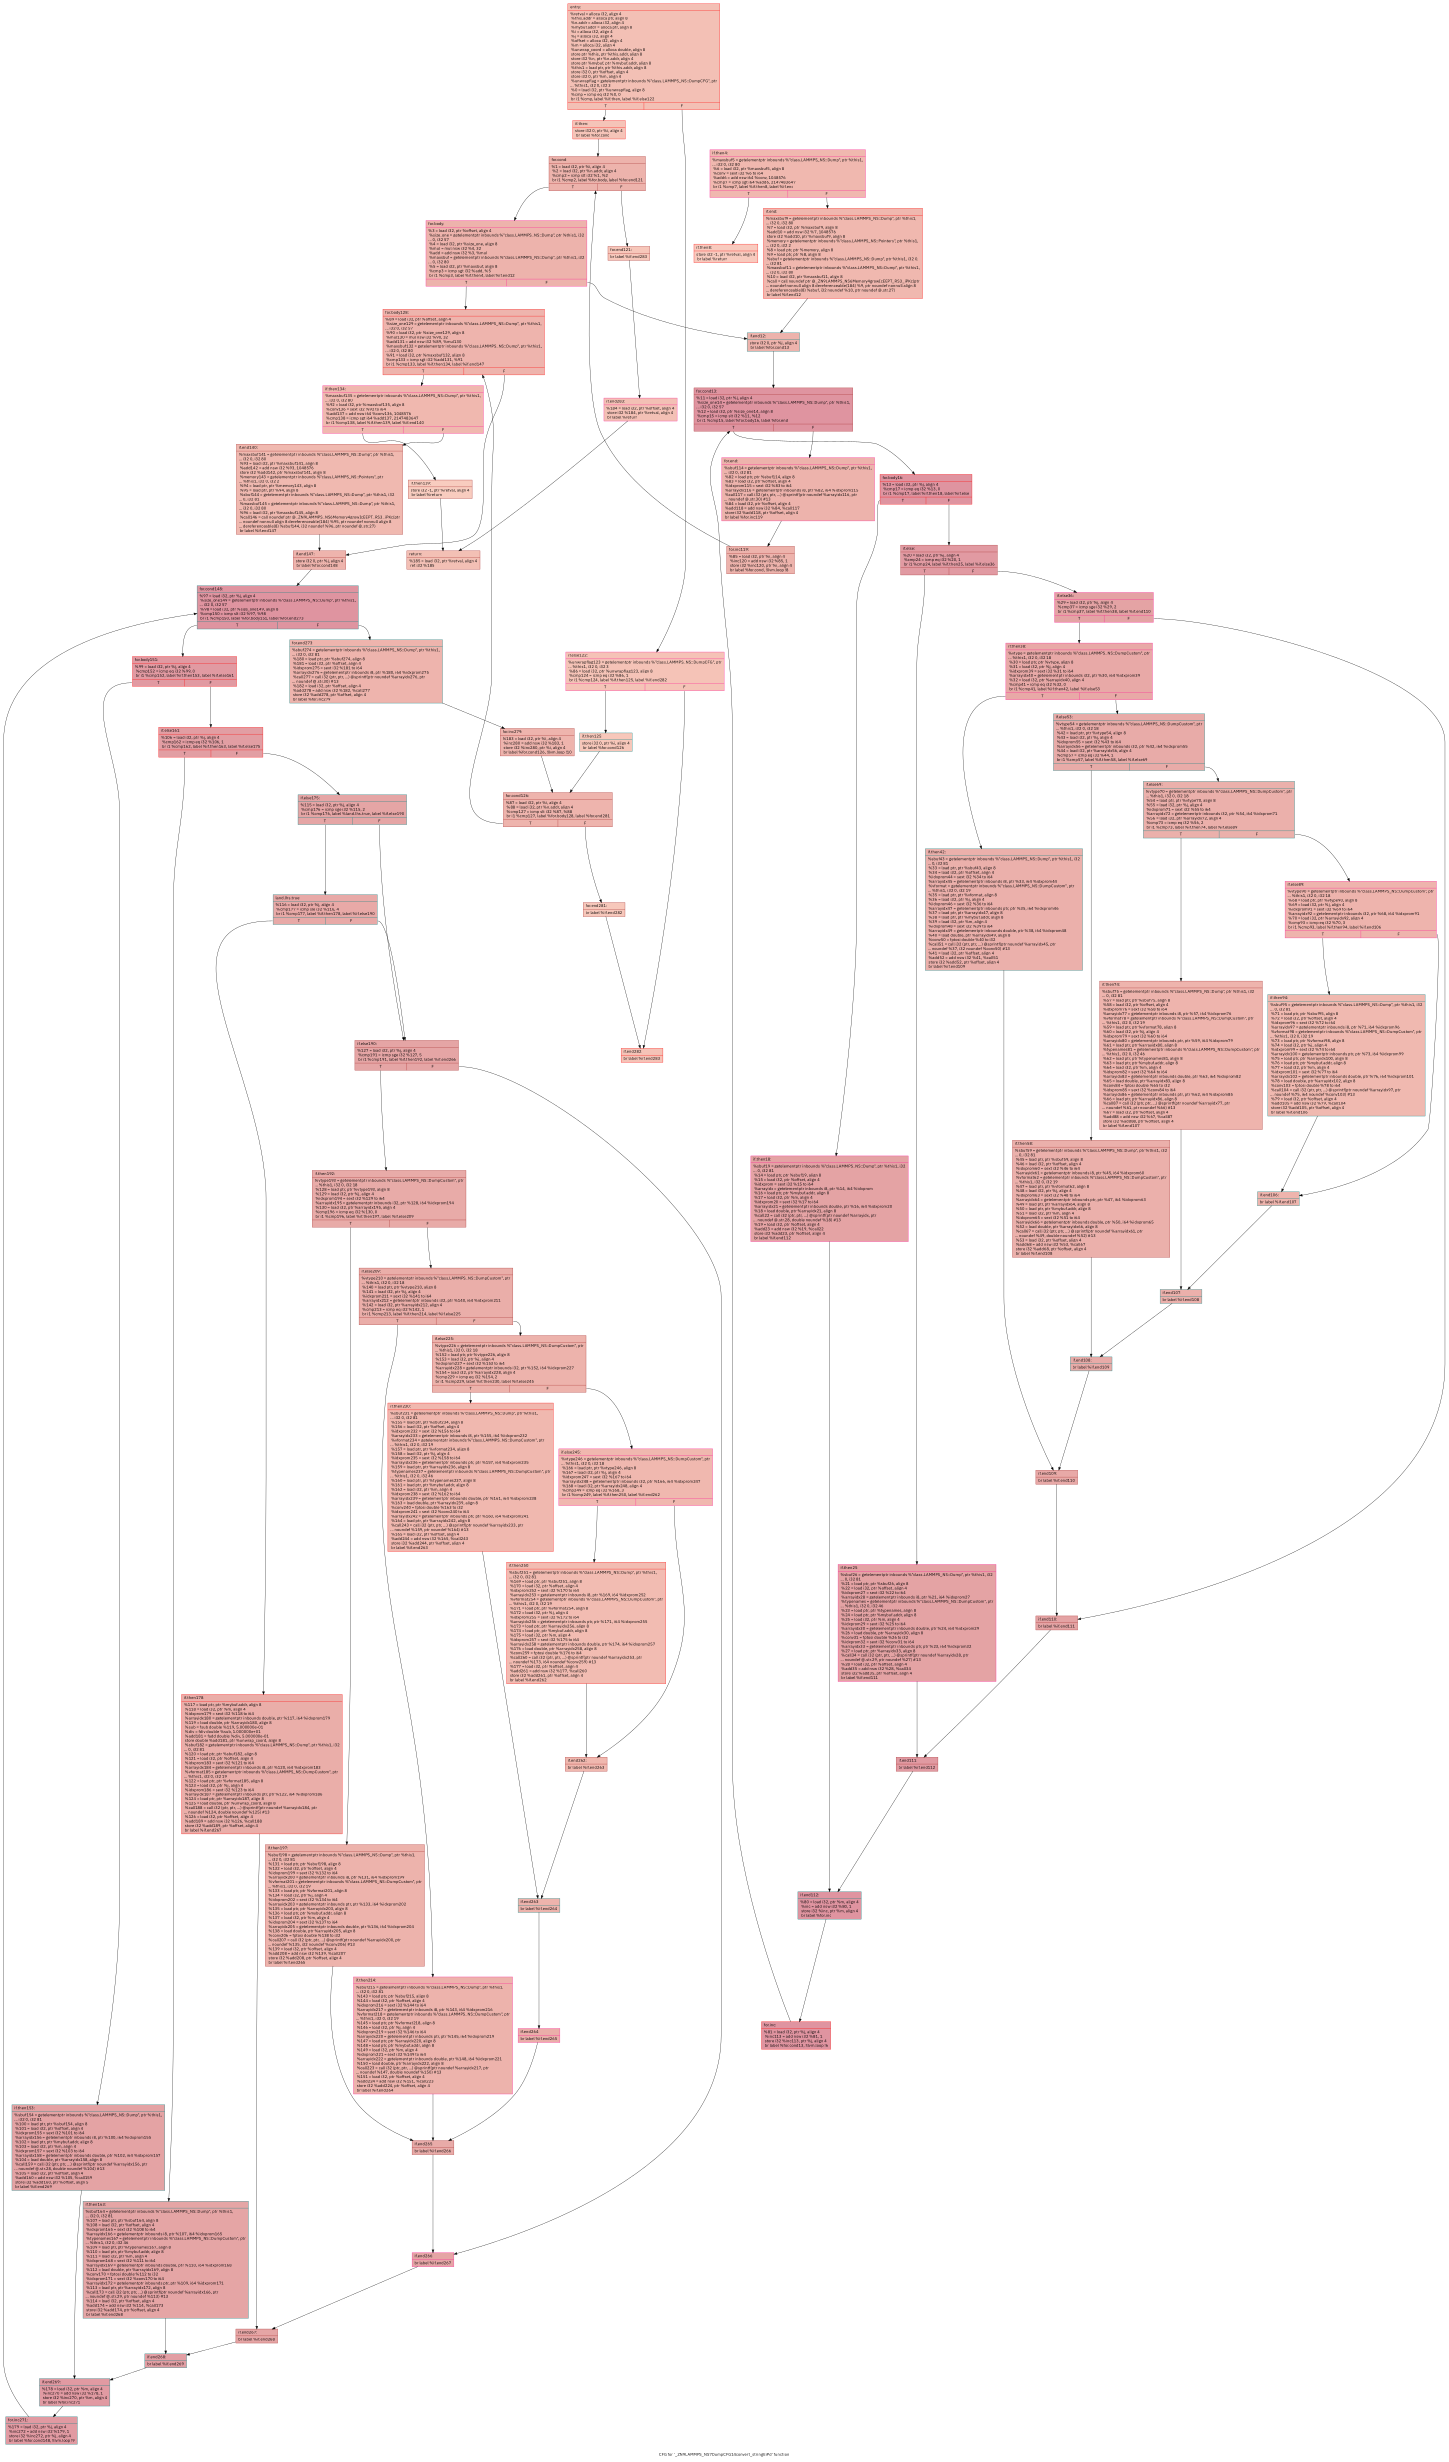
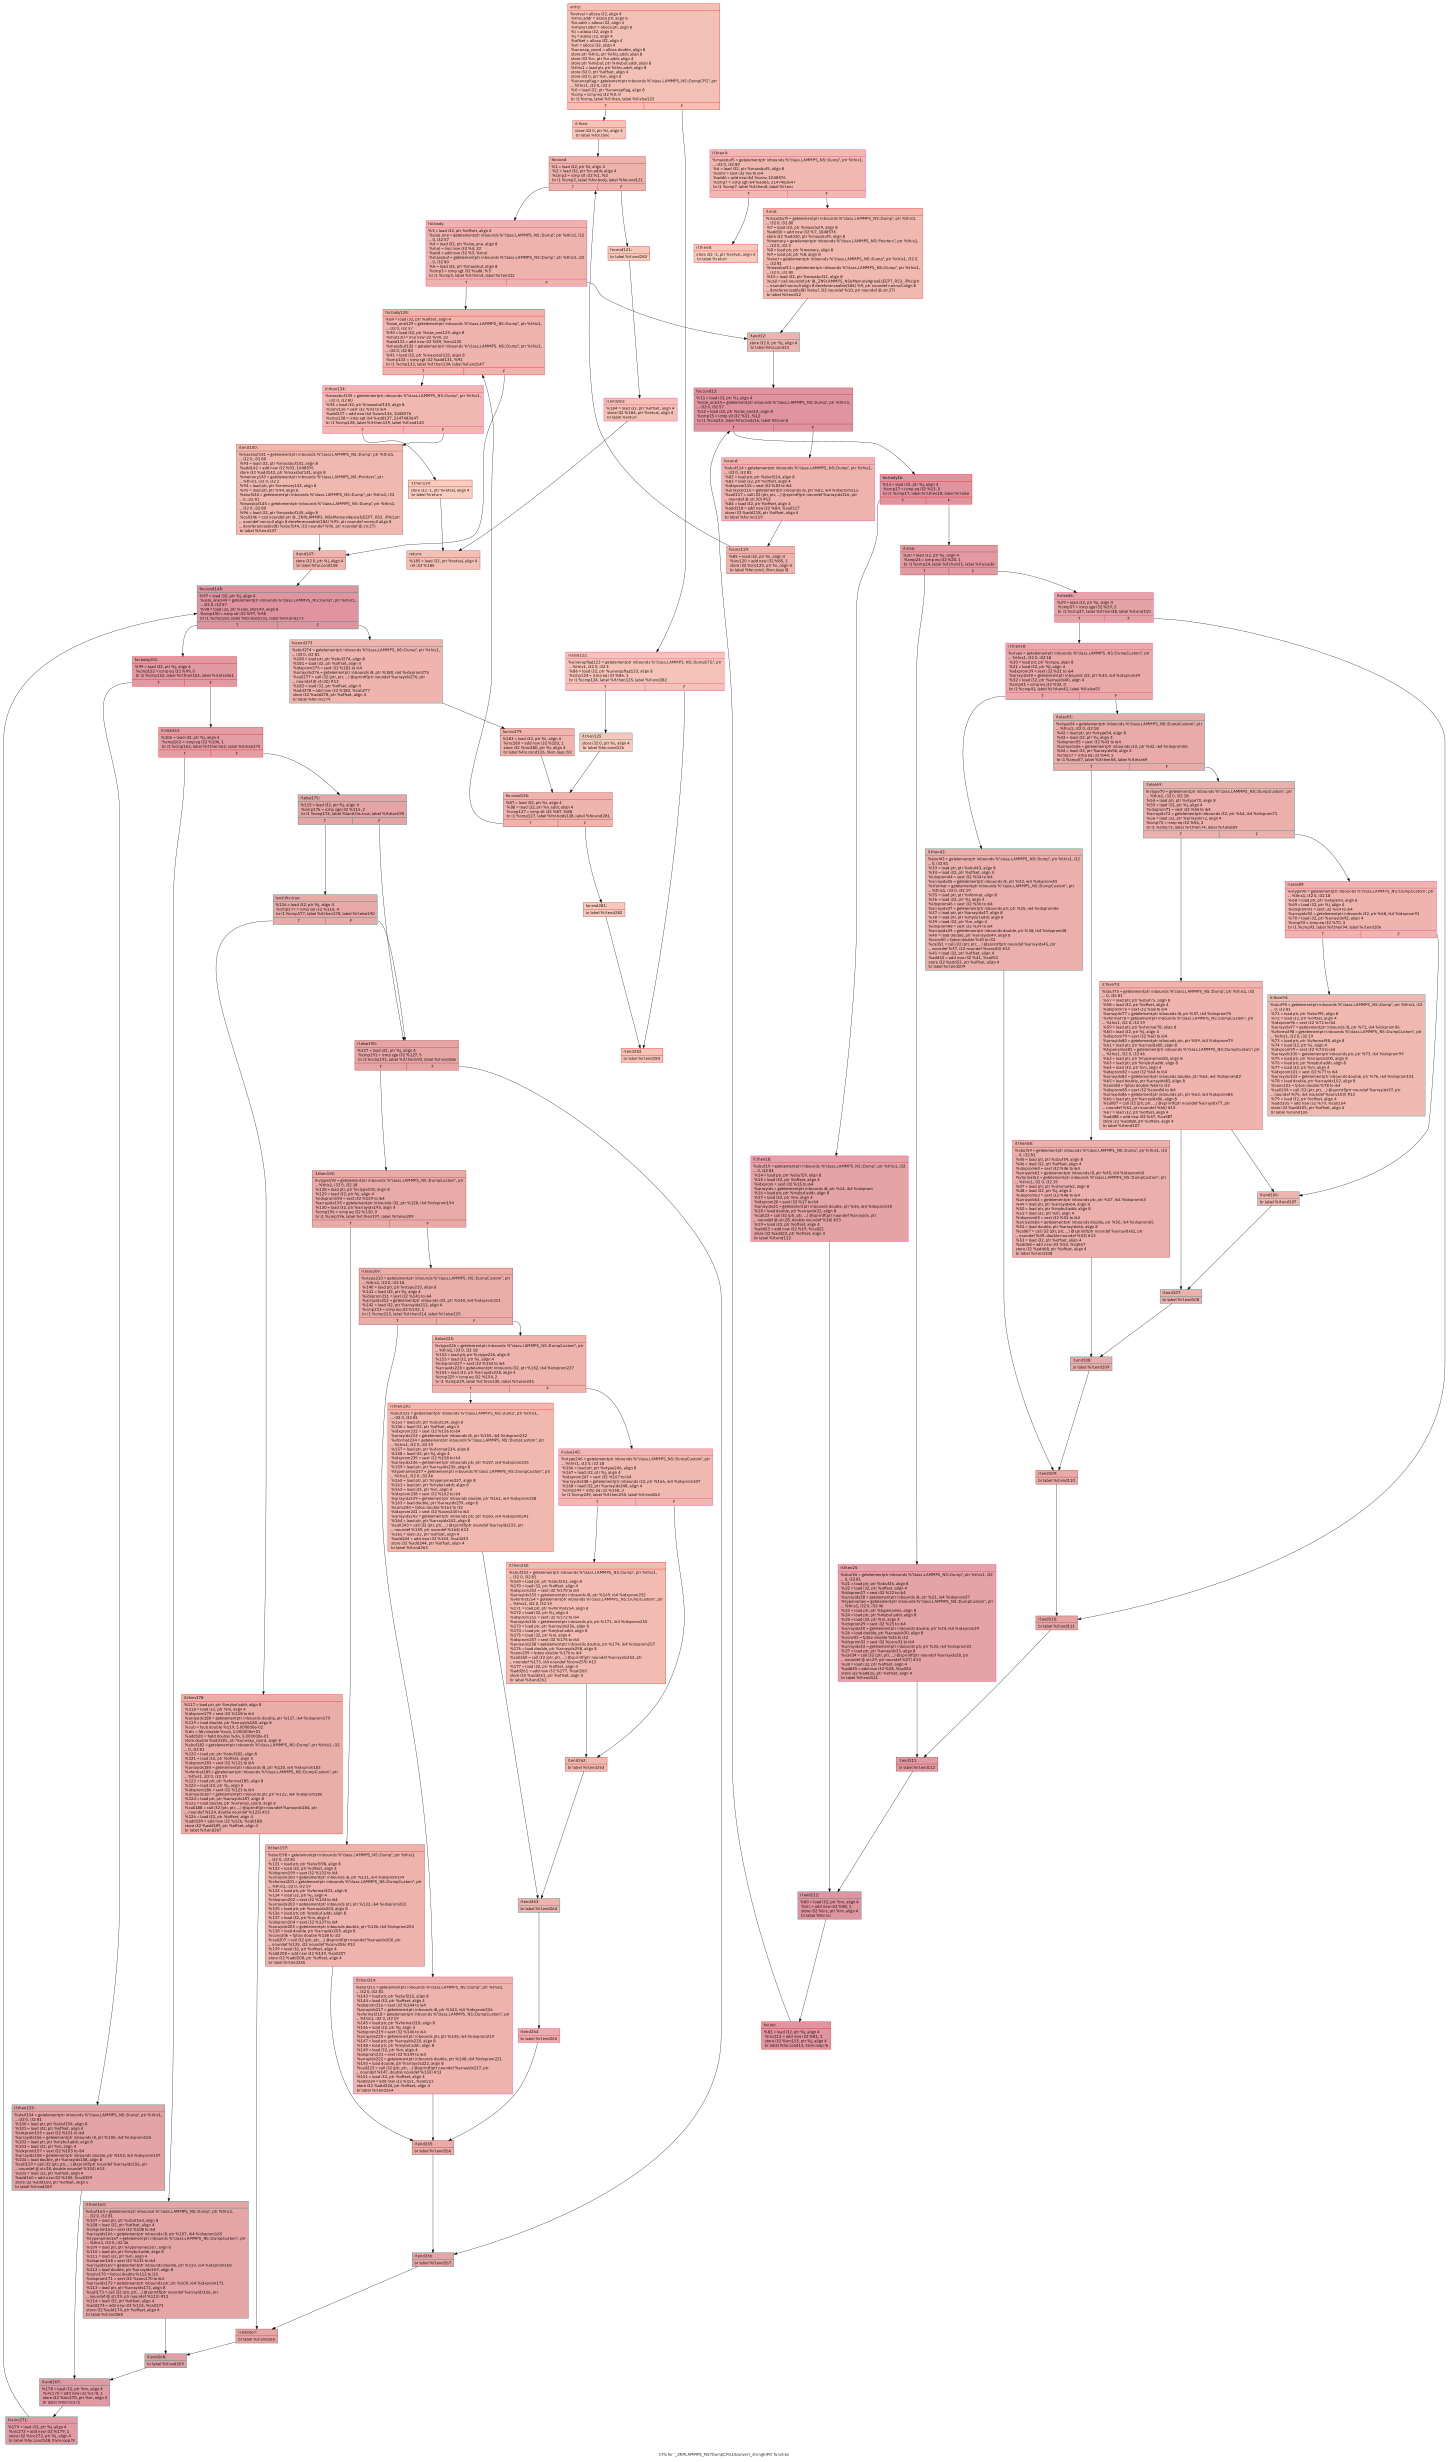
(1300, 1153) -> (1252, 1159)
(433, 2260) -> (433, 2260)
